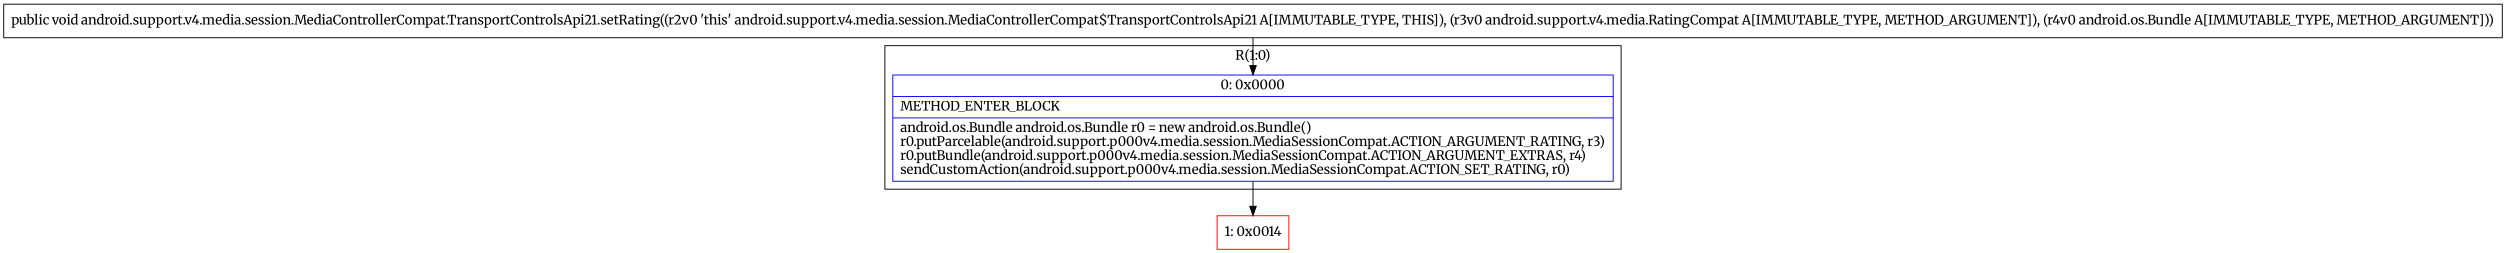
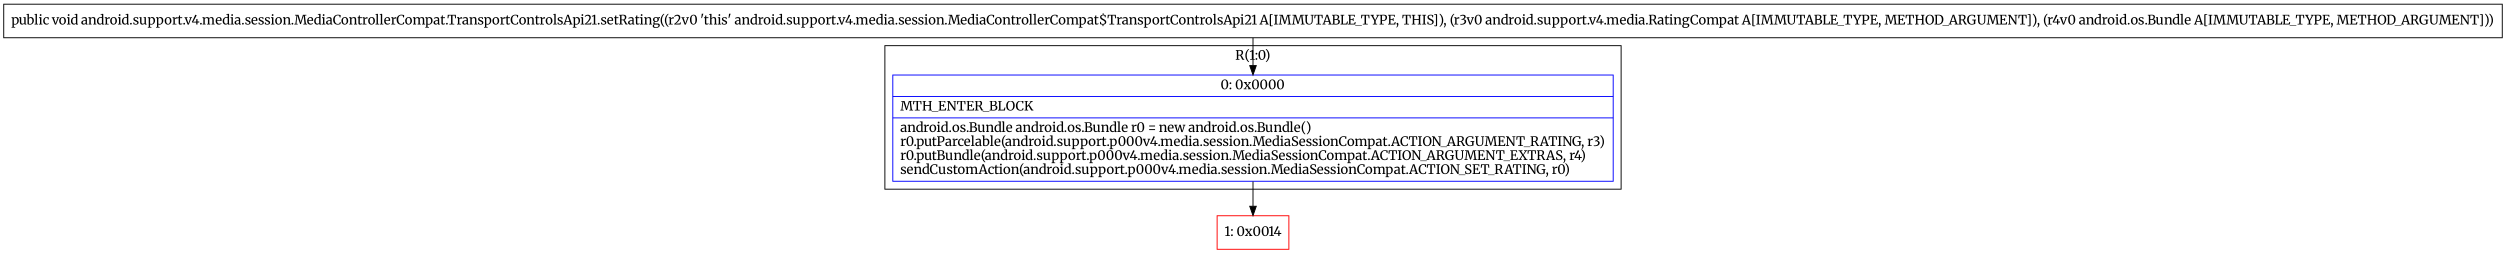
(980, 107) -> (967, 107)
